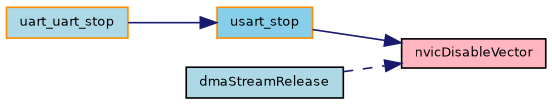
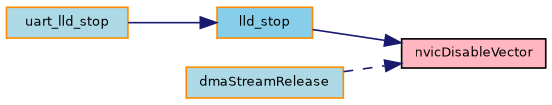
(67, 23) -> (67, 23)
(265, 23) -> (265, 23)
(265, 83) -> (265, 83)
